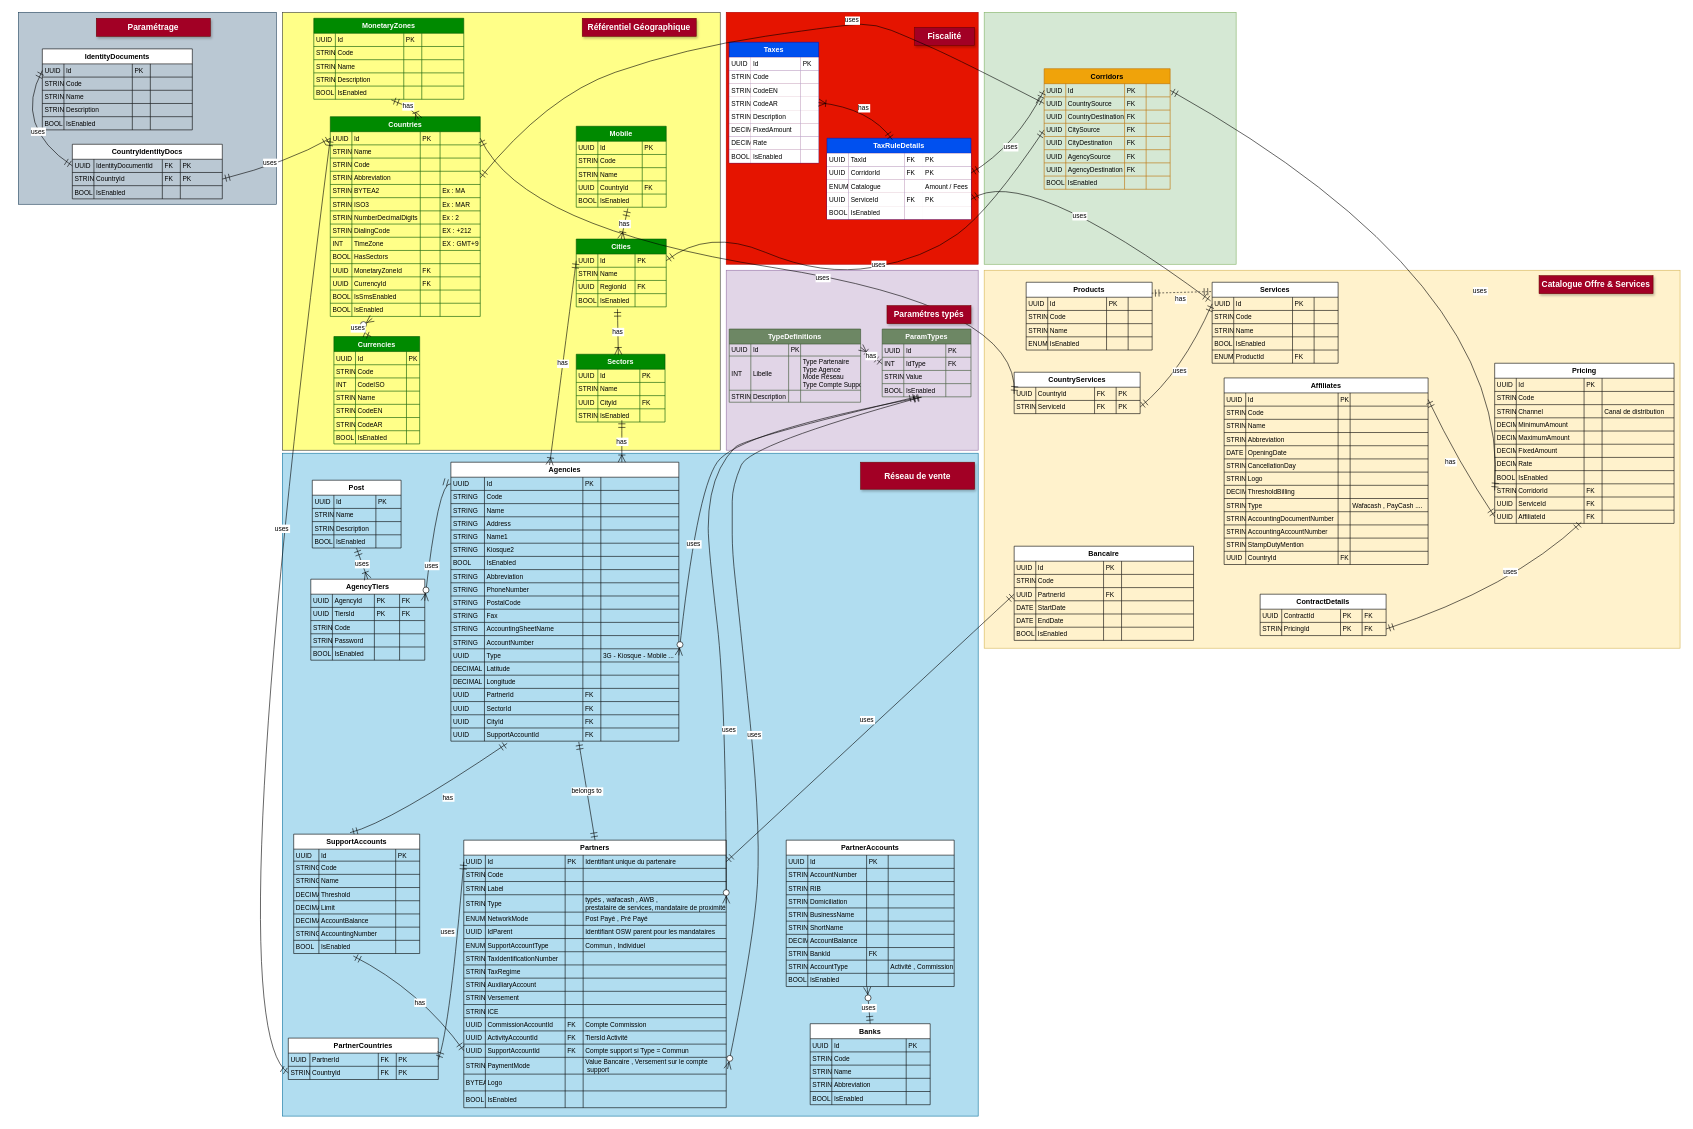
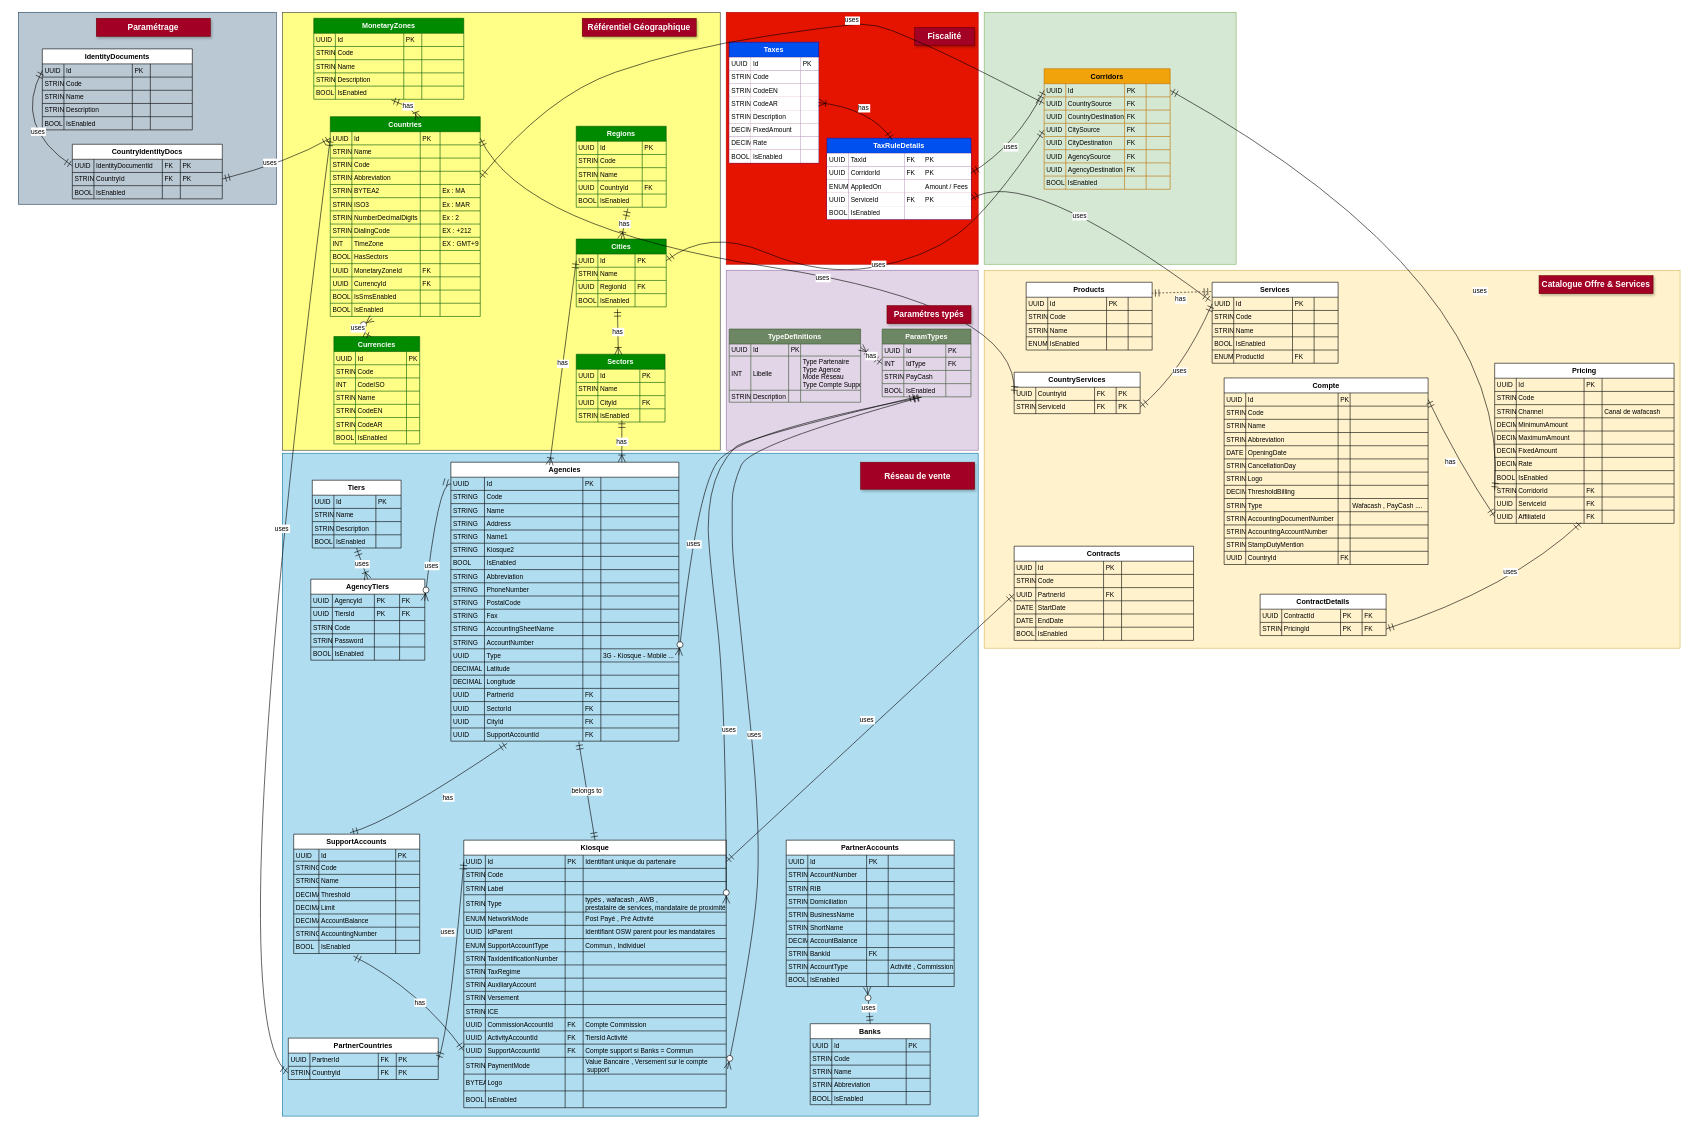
(621, 134) -> (621, 134)
(867, 186) -> (866, 186)
(914, 377) -> (919, 377)
(1326, 386) -> (1326, 386)
(1638, 412) -> (1633, 412)
(356, 488) -> (356, 488)
(1104, 554) -> (1104, 554)
(595, 848) -> (595, 848)
(618, 919) -> (624, 919)
(637, 1051) -> (639, 1051)
